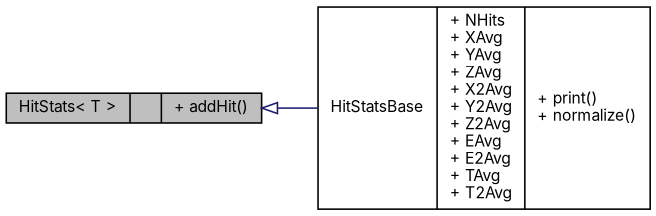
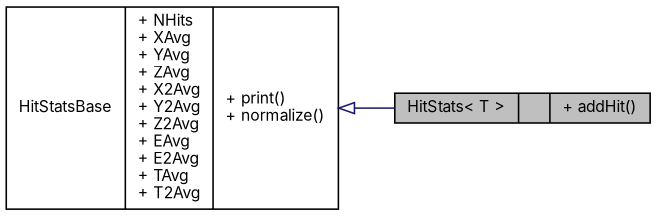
(298, 108) -> (375, 108)
